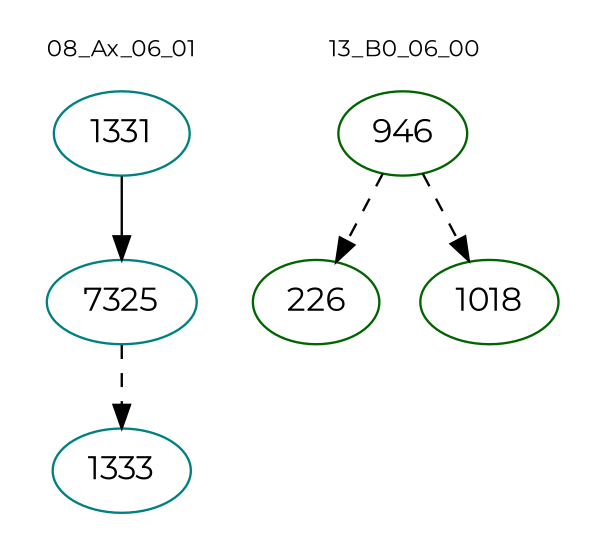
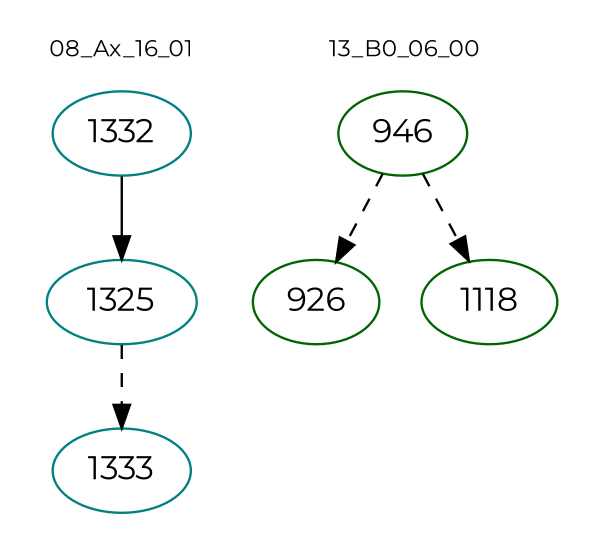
(122, 50) -> (122, 50)
(122, 133) -> (122, 133)
(122, 302) -> (122, 302)
(316, 302) -> (316, 302)
(489, 302) -> (489, 302)
